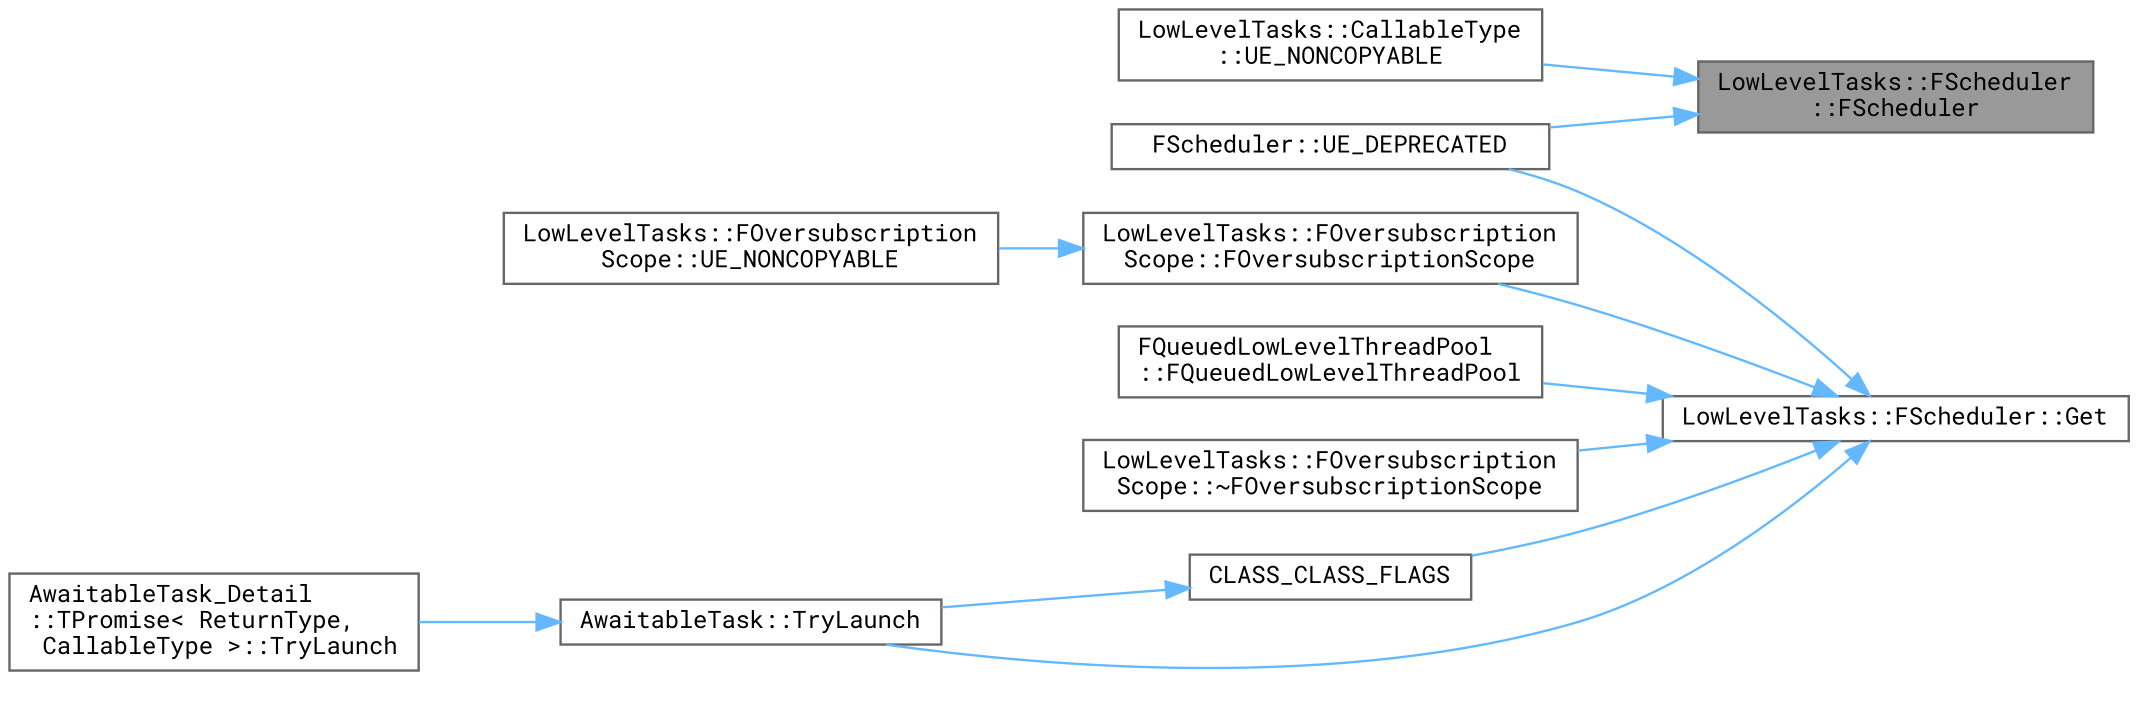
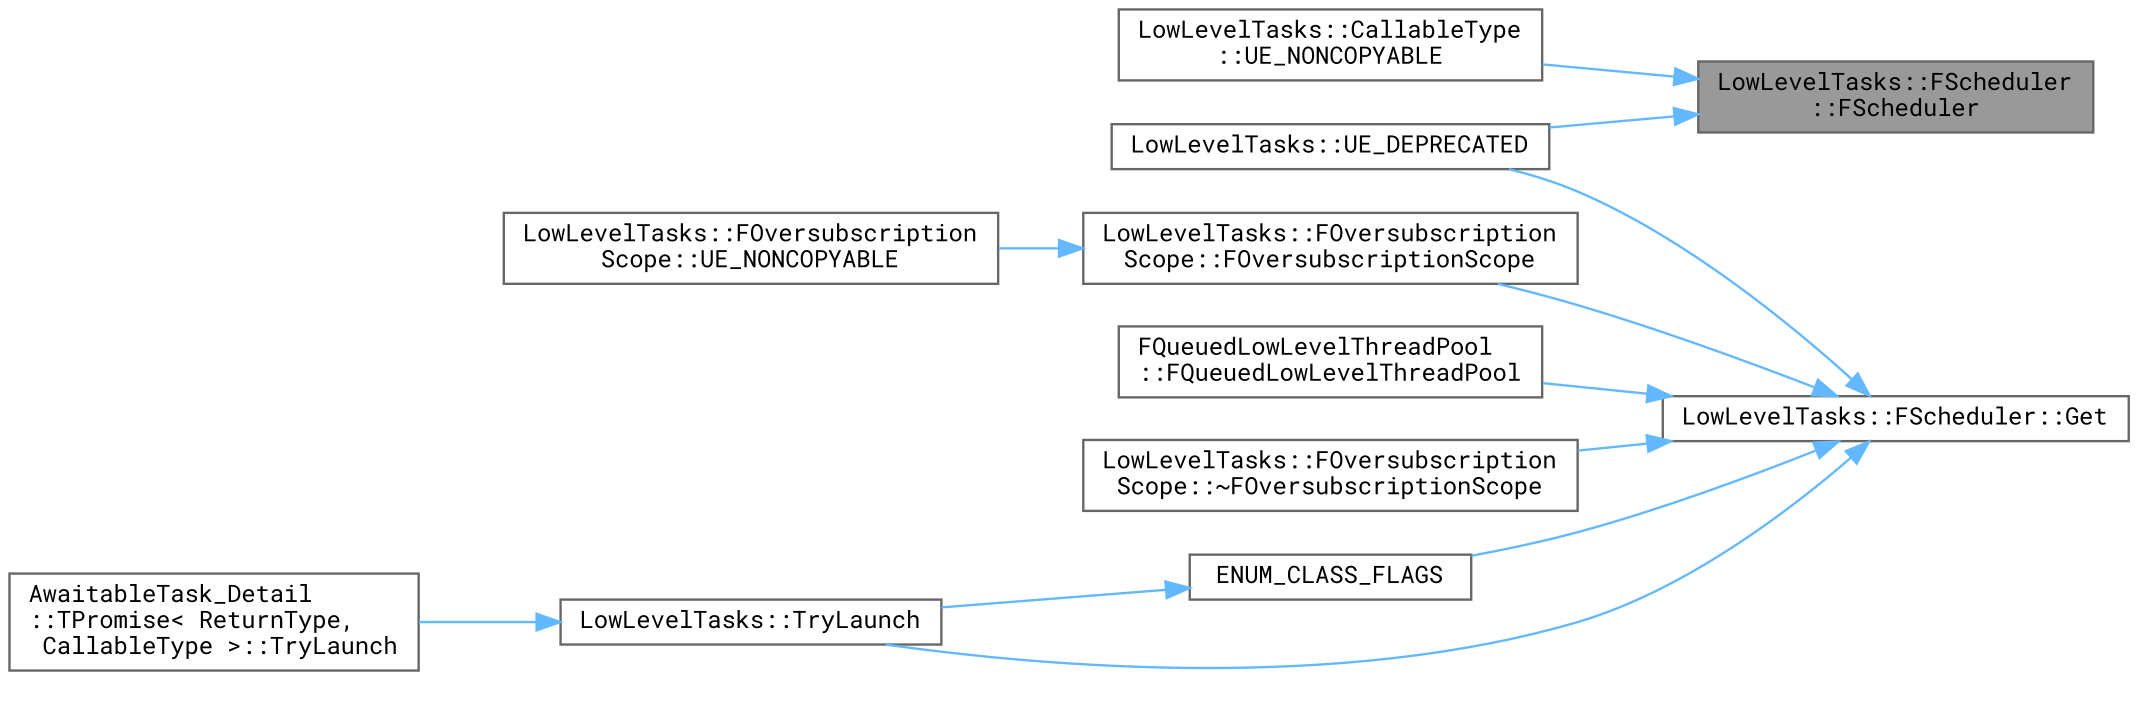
(1330, 147) -> (1330, 147)
(1330, 577) -> (1330, 577)
(751, 622) -> (751, 622)
